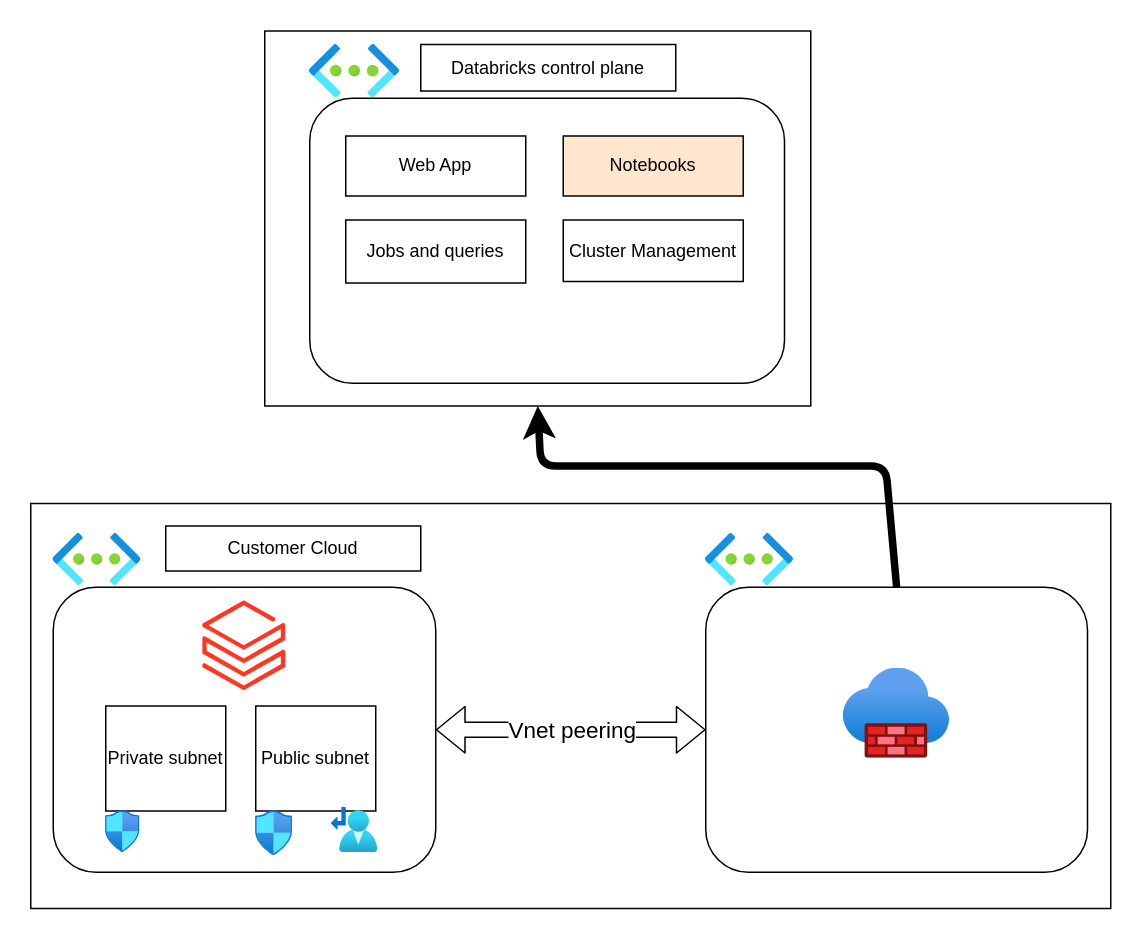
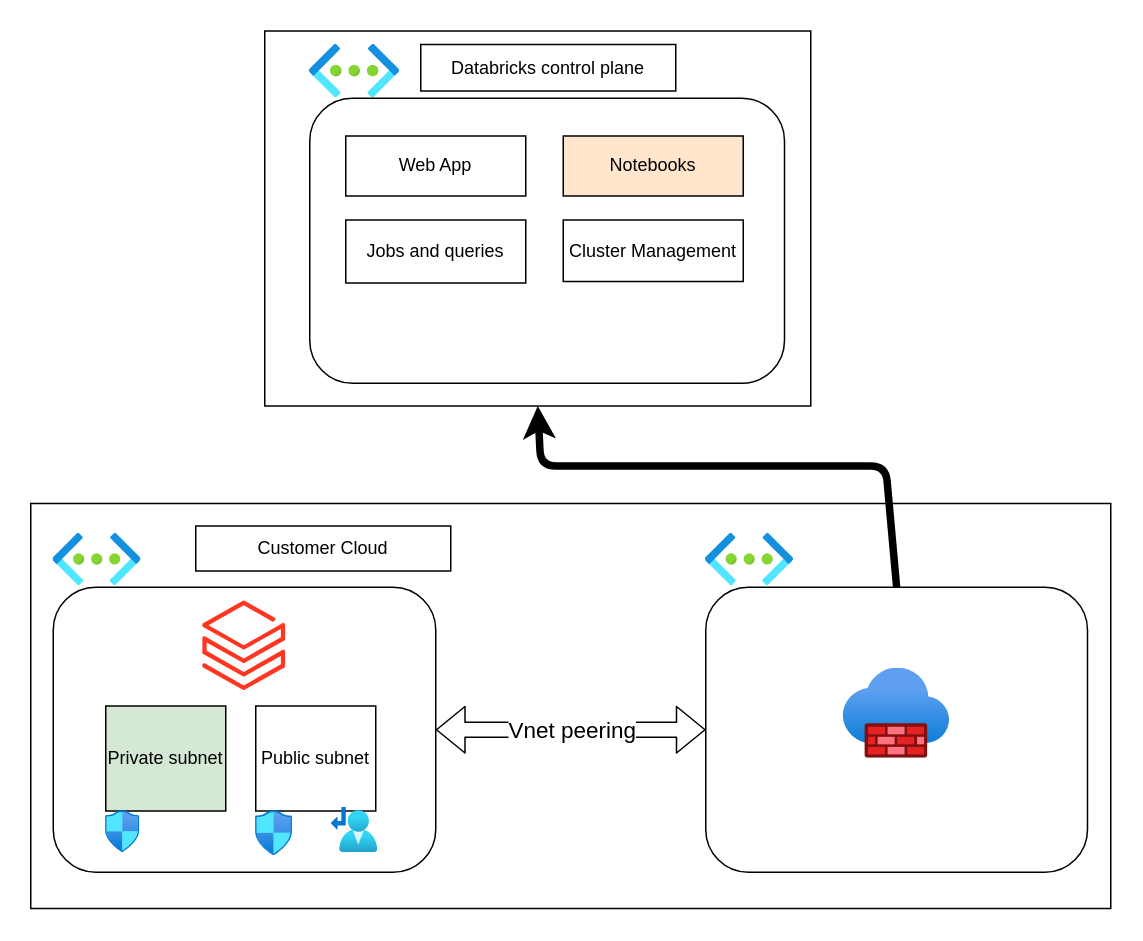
(293, 548) -> (323, 548)
(166, 758) -> (166, 758)
